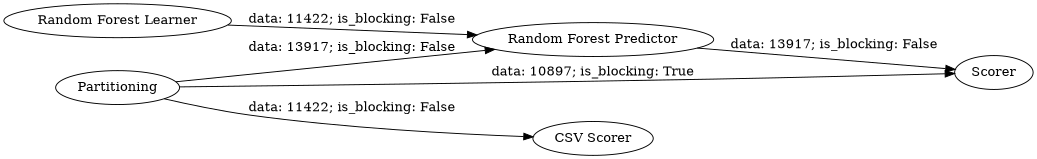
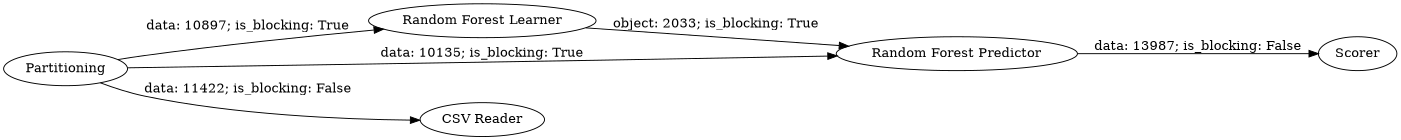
(352, 19) -> (716, 24)
(834, 45) -> (1198, 47)
(352, 48) -> (482, 53)
(562, 82) -> (246, 43)
(593, 138) -> (482, 120)
